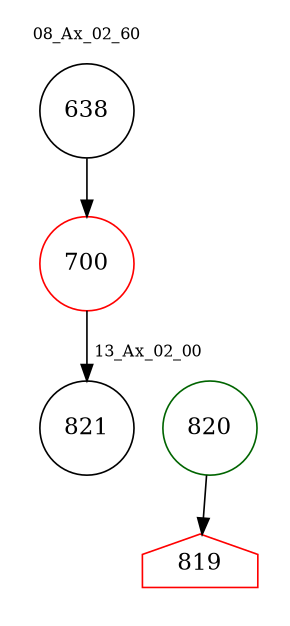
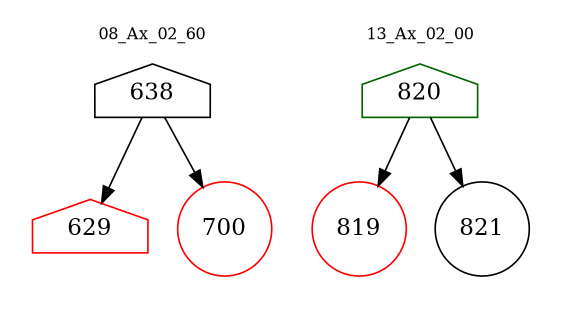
(87, 111) -> (153, 93)
none -> (90, 229)
(87, 347) -> (443, 144)
(210, 428) -> (420, 93)
(200, 564) -> (359, 229)
